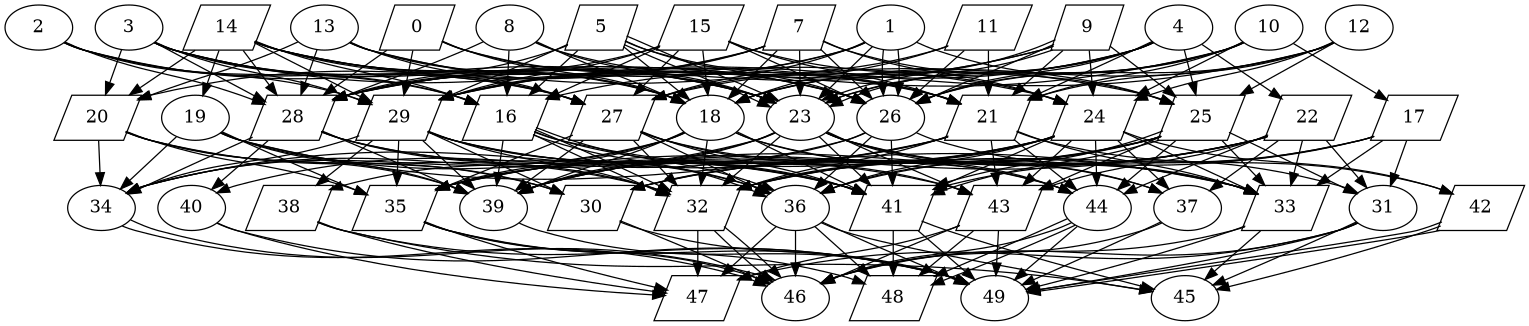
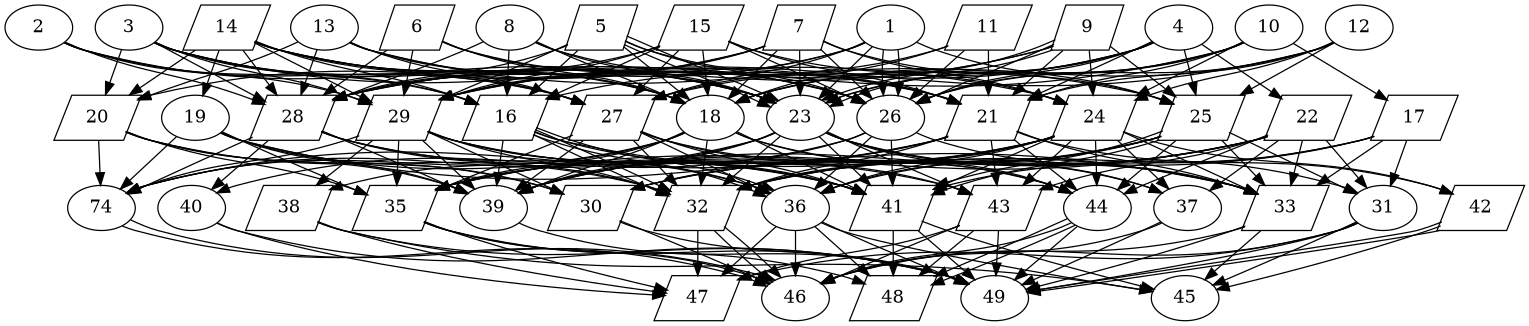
(417, 28) -> (417, 28)
(1106, 160) -> none
(101, 208) -> (101, 208)
